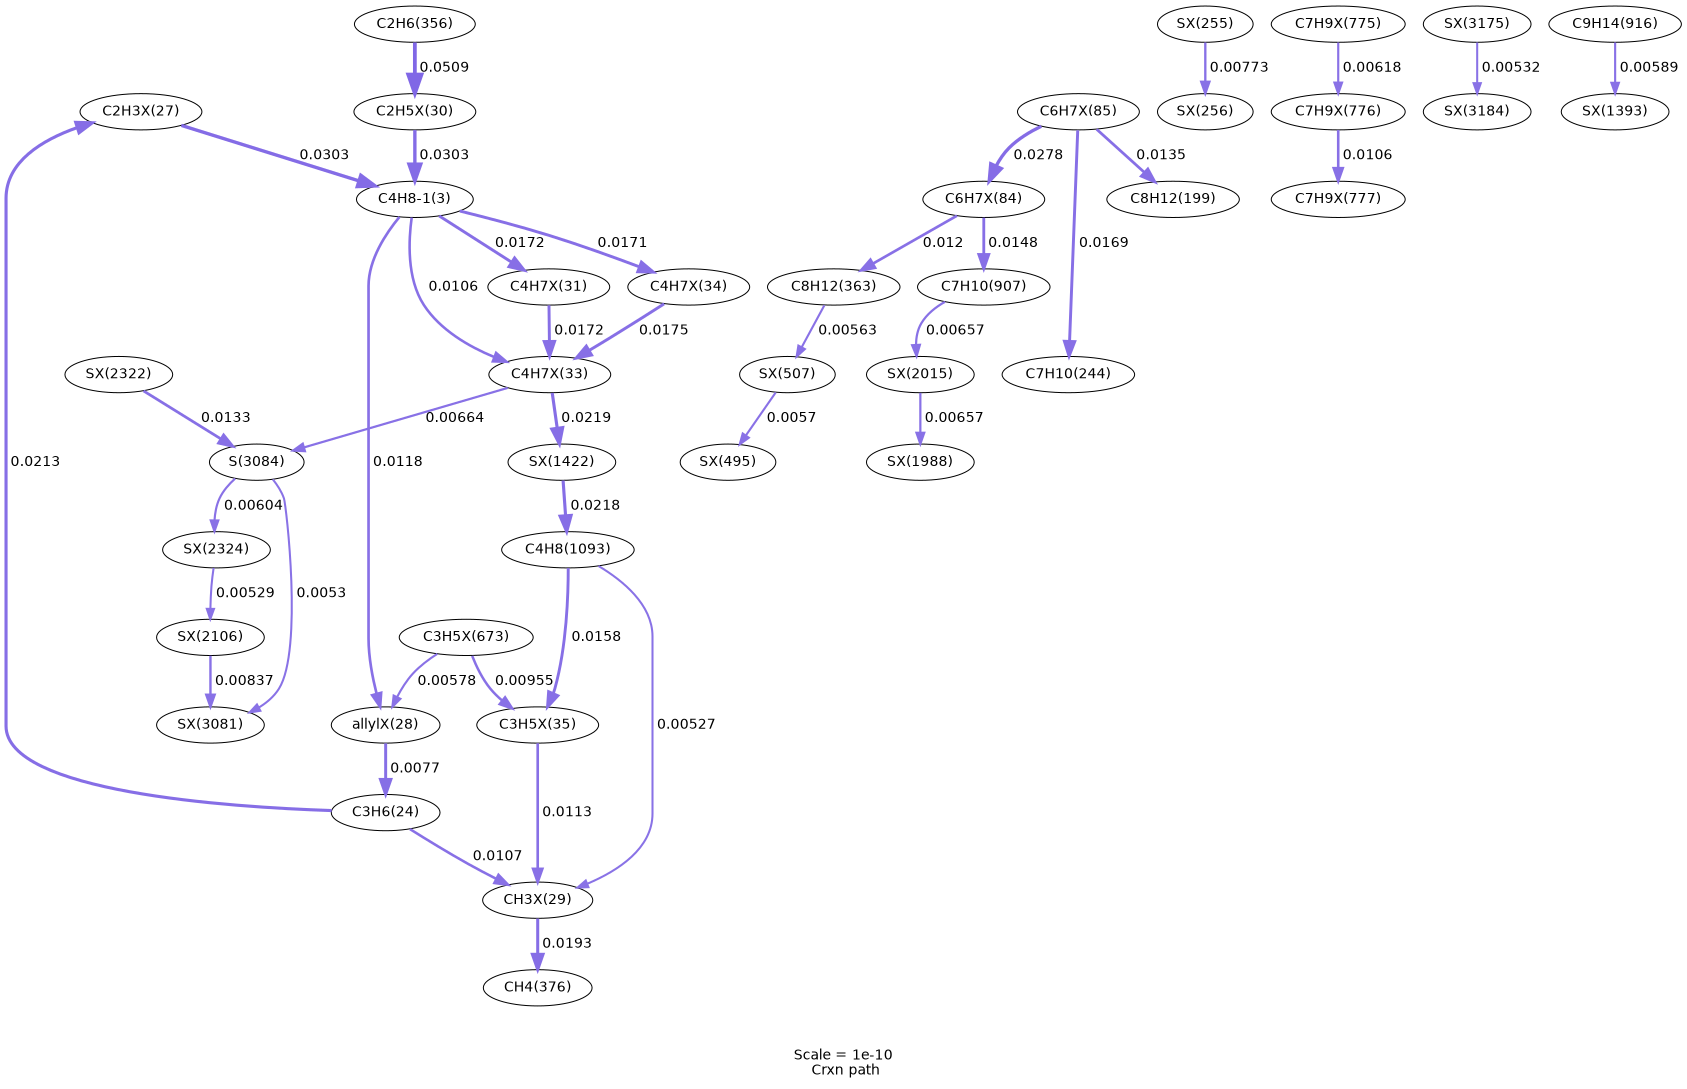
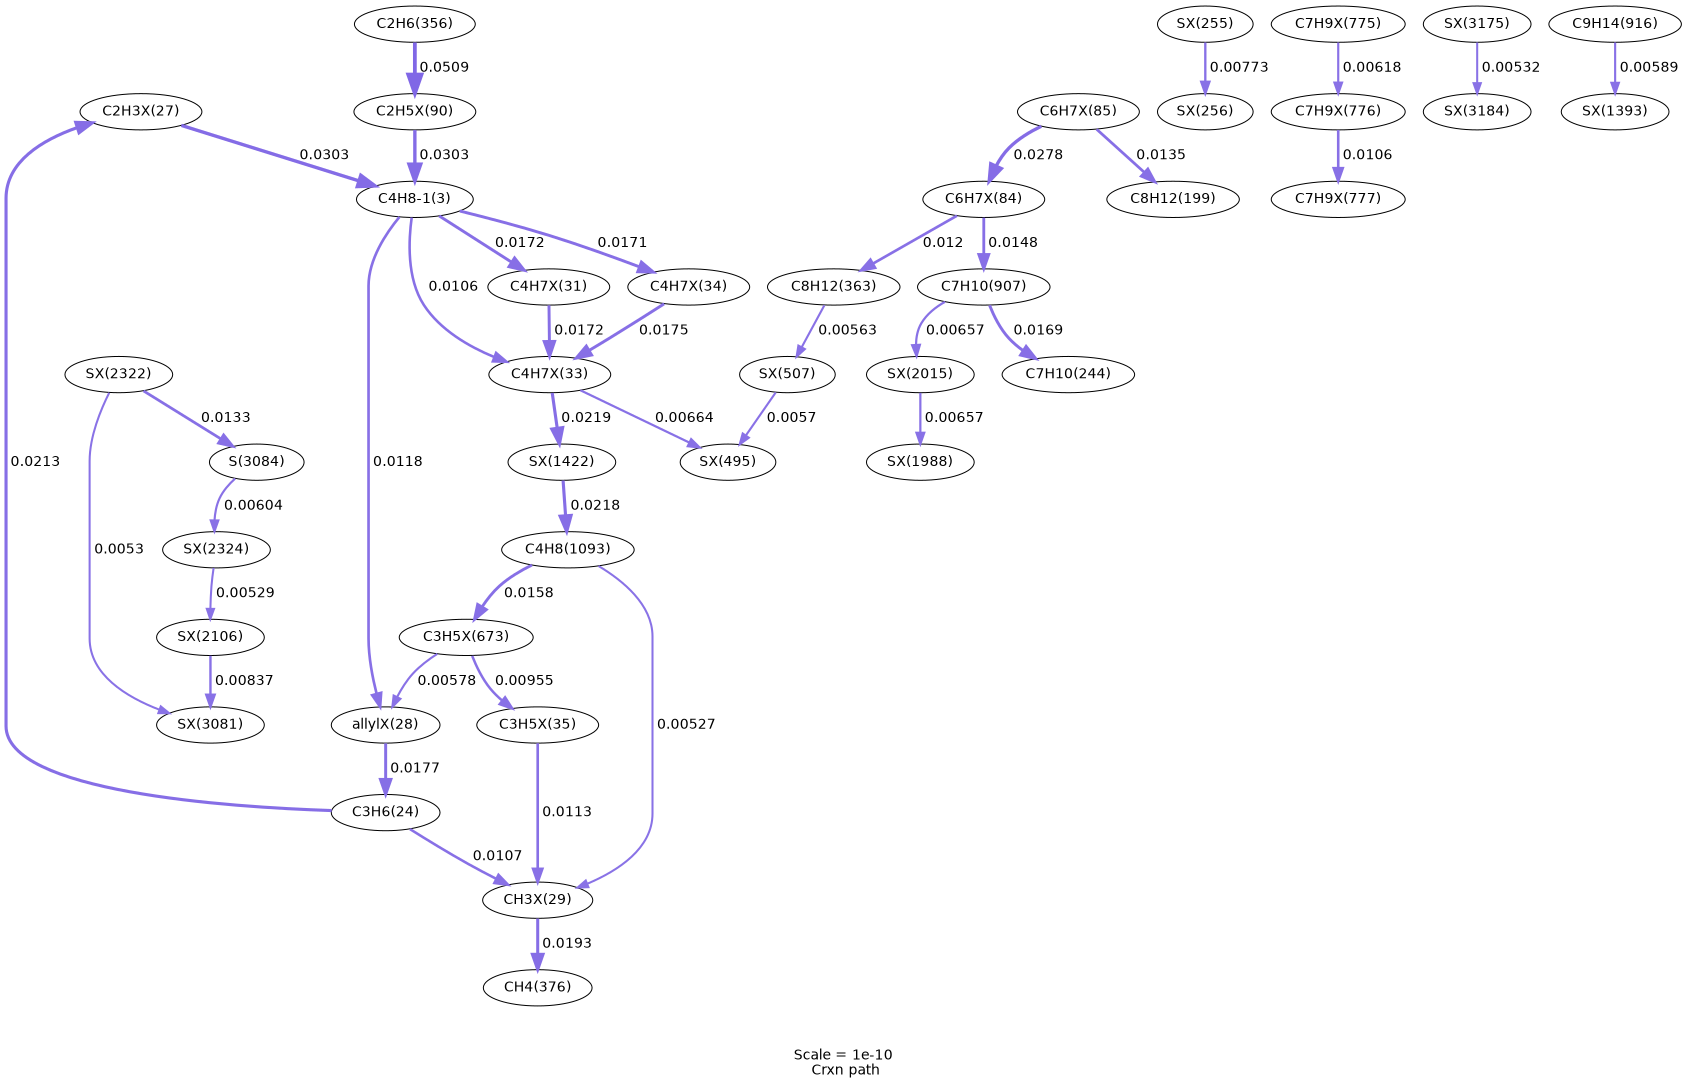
(415, 112) -> (415, 112)
(1074, 236) -> (1003, 331)
(406, 418) -> (635, 416)
(292, 597) -> (90, 567)
(565, 631) -> (504, 582)
(413, 769) -> (413, 769)
